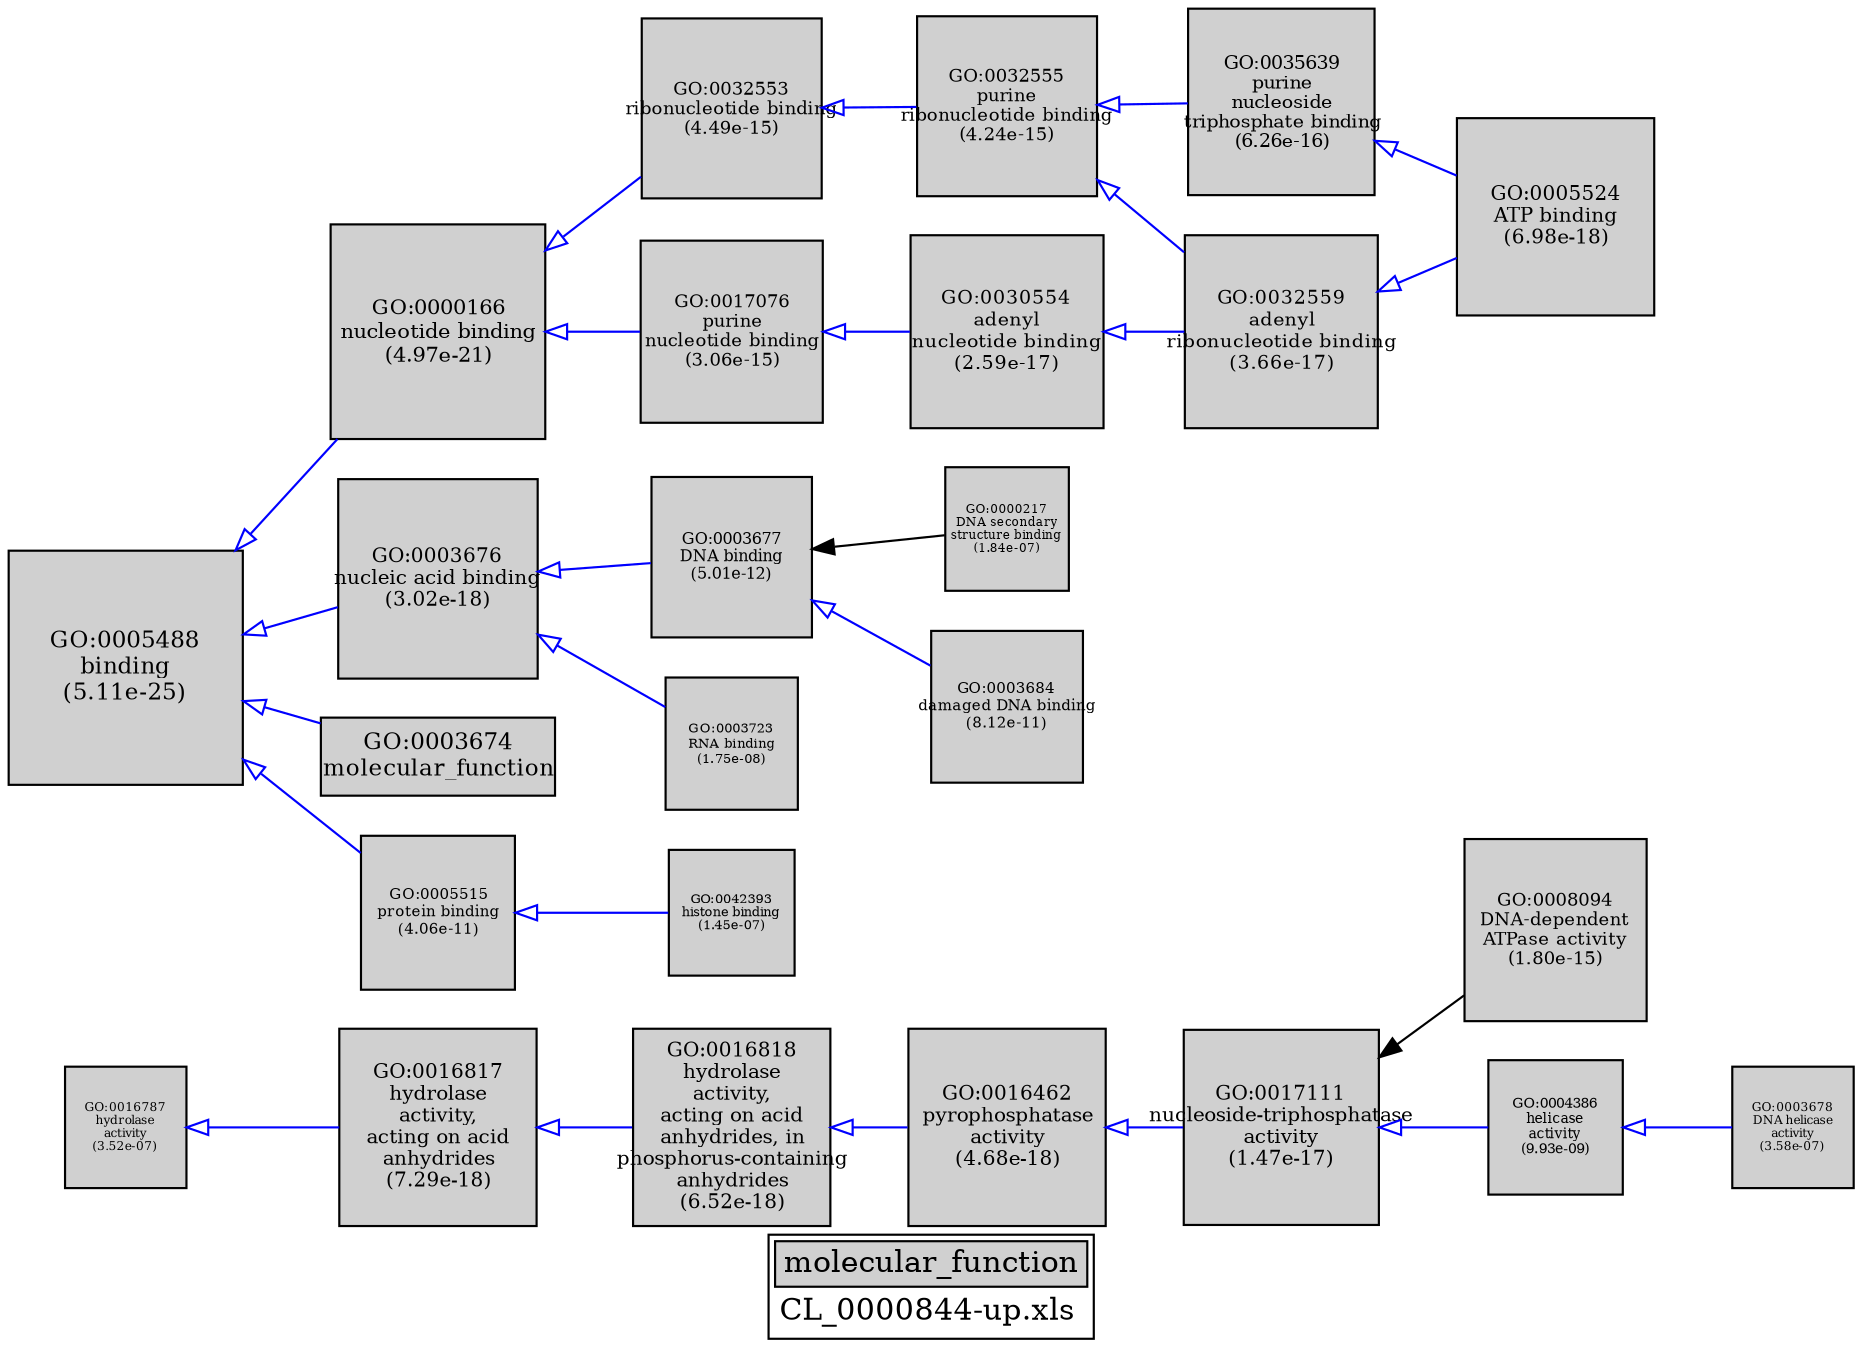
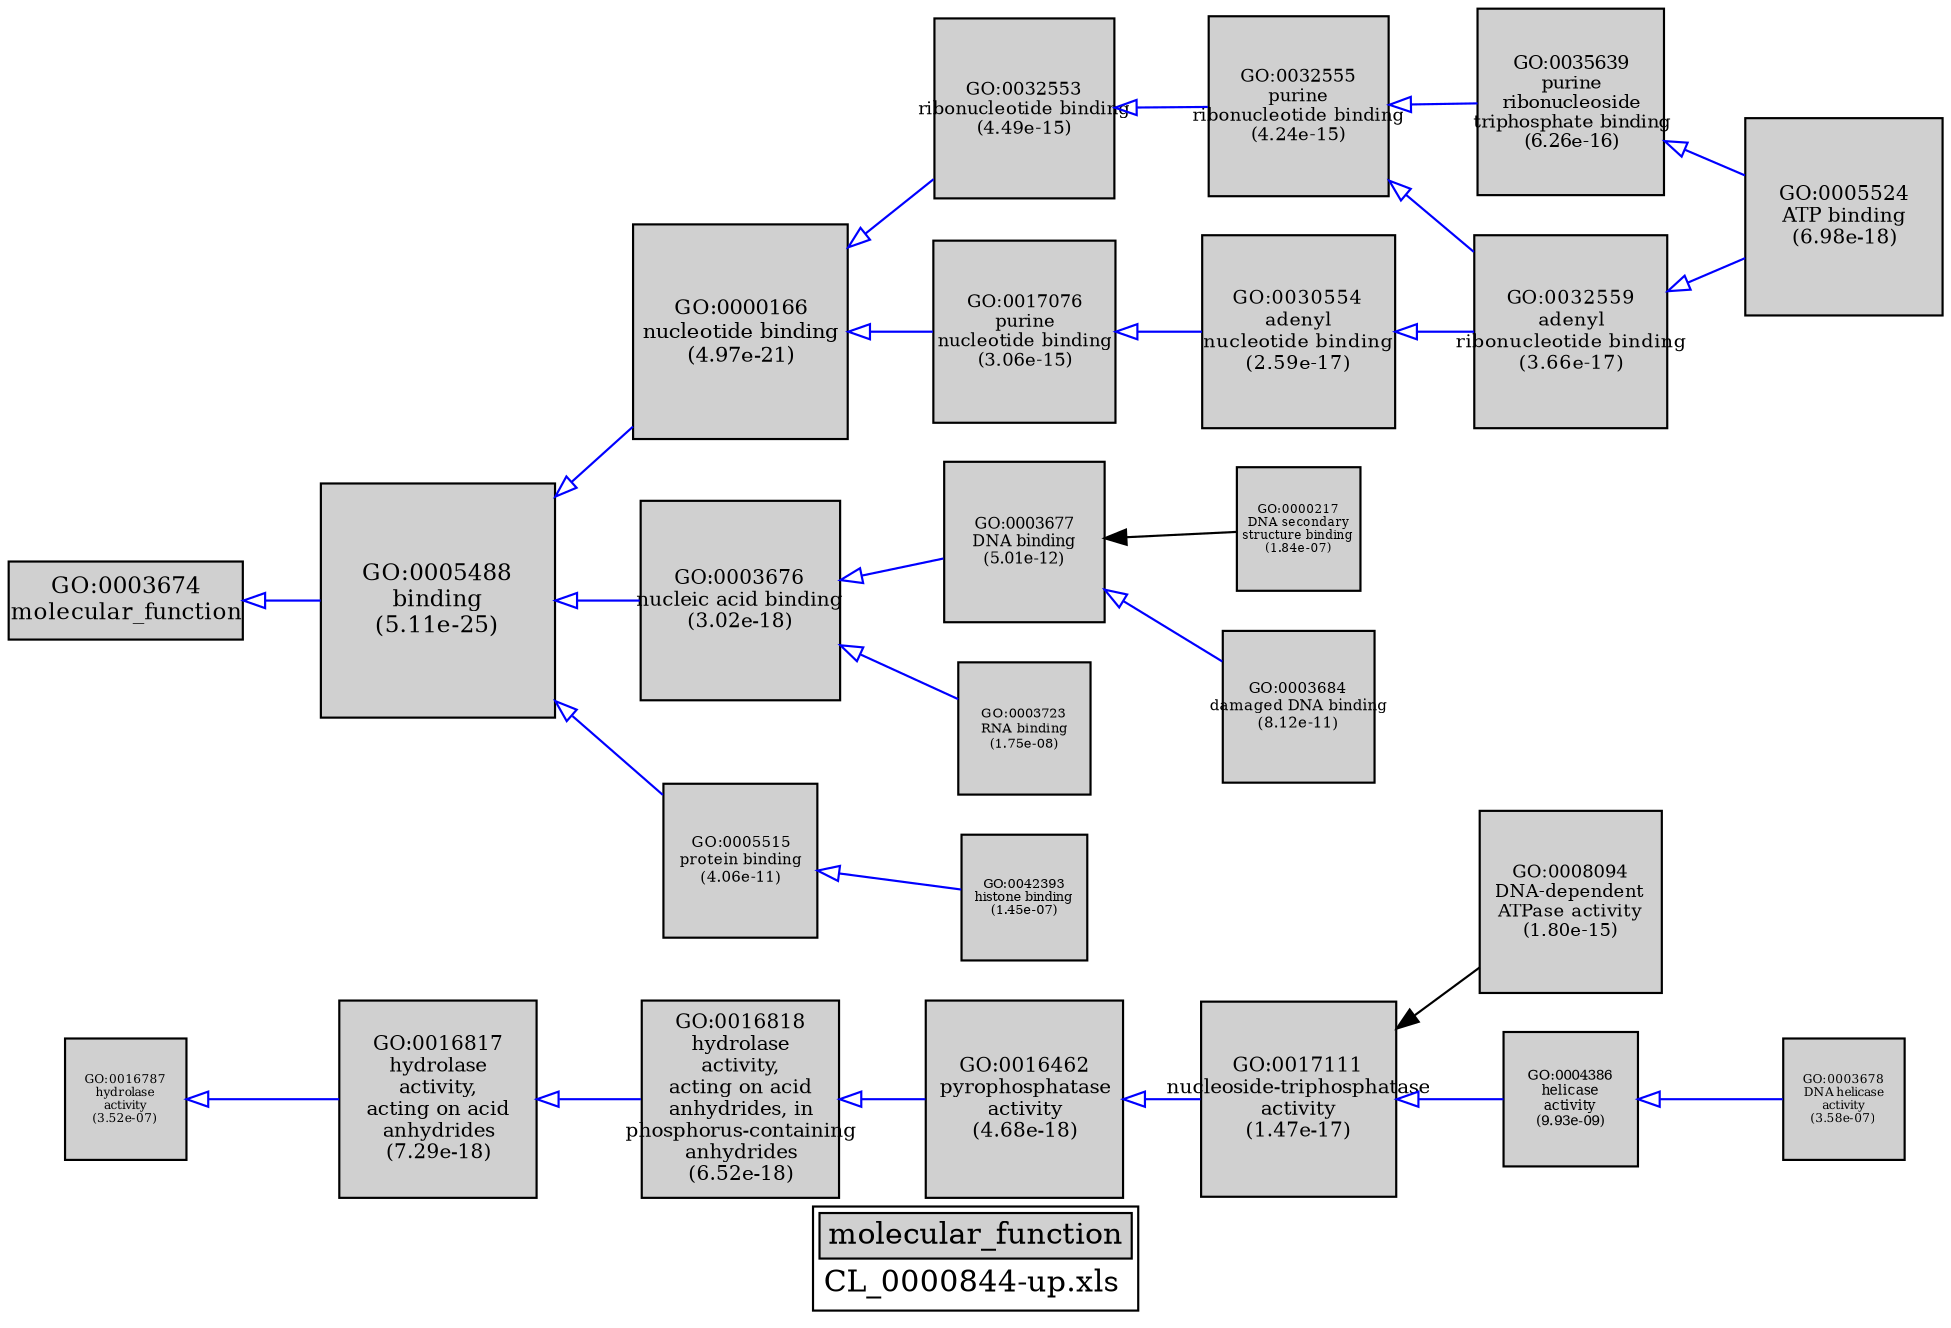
(1282, 102) -> (1572, 102)
(293, 715) -> (293, 601)
